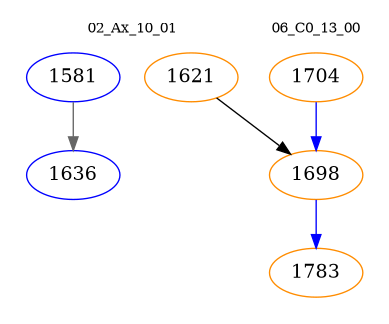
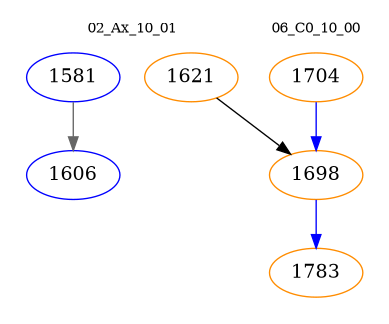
(316, 29) -> (316, 29)
(73, 175) -> (73, 175)
